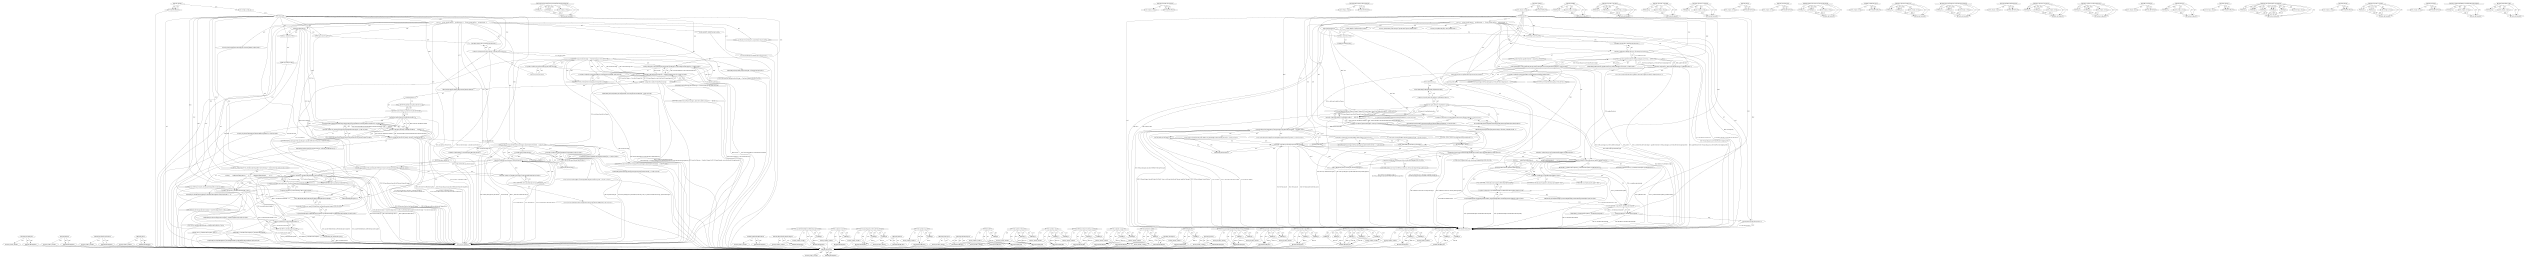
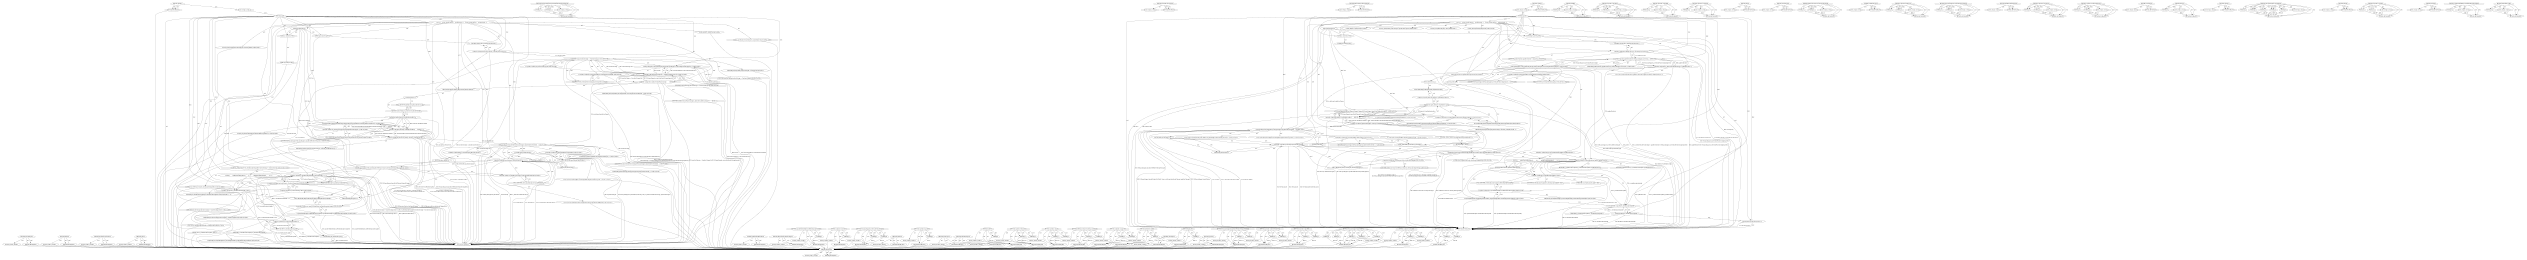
none -> (1481, 28)
(754, 55) -> none
(537, 74) -> none
